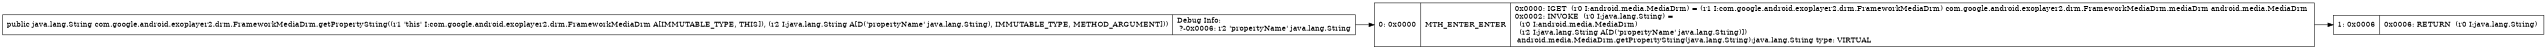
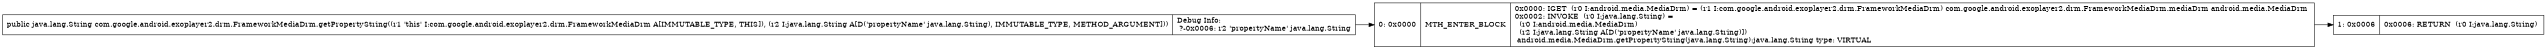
(1466, 25) -> (1466, 25)
